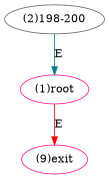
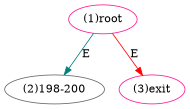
(55, 50) -> (81, 51)
(55, 160) -> (152, 89)
